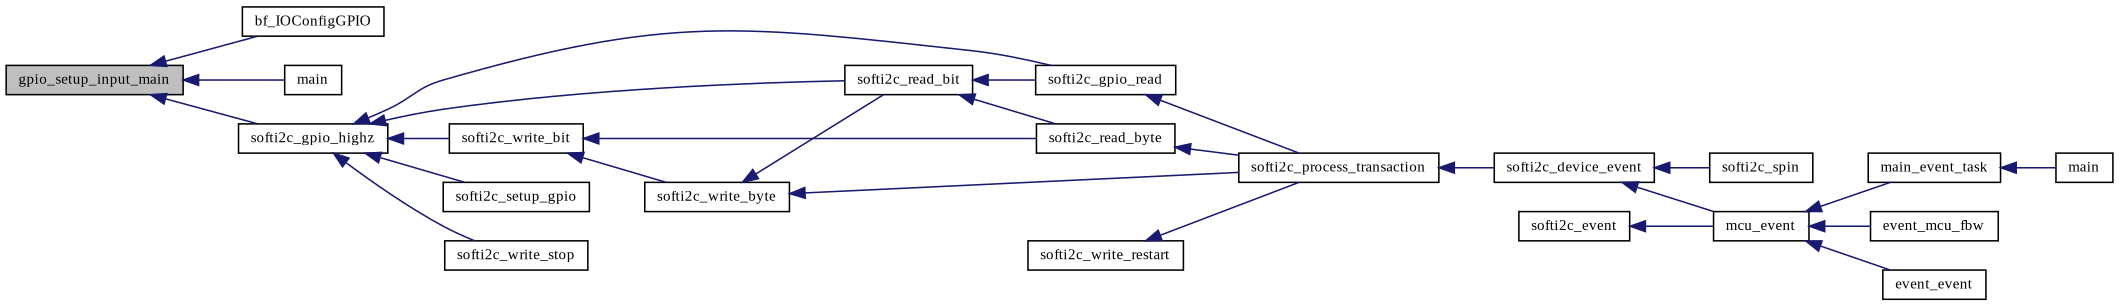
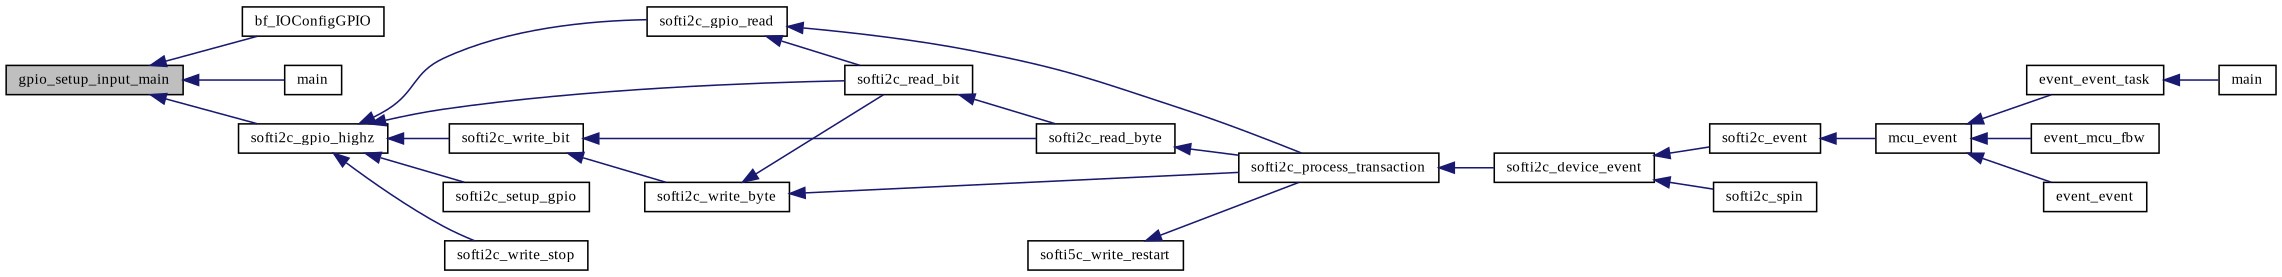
(1012, 80) -> (821, 53)
(1934, 168) -> (2095, 80)
(1675, 199) -> (1689, 150)
(1106, 255) -> (1106, 255)
